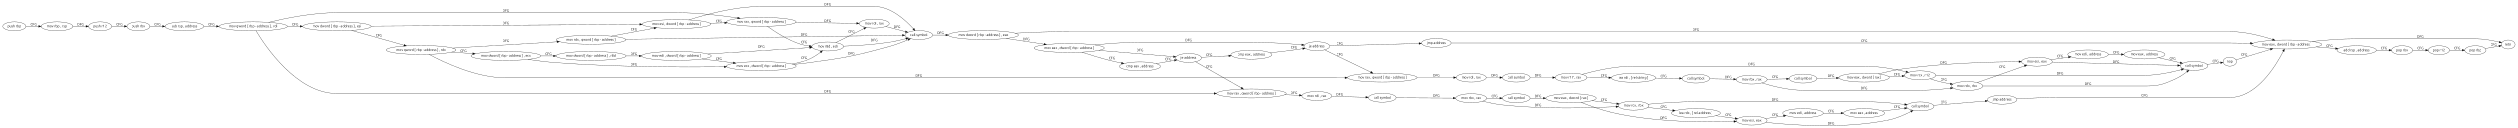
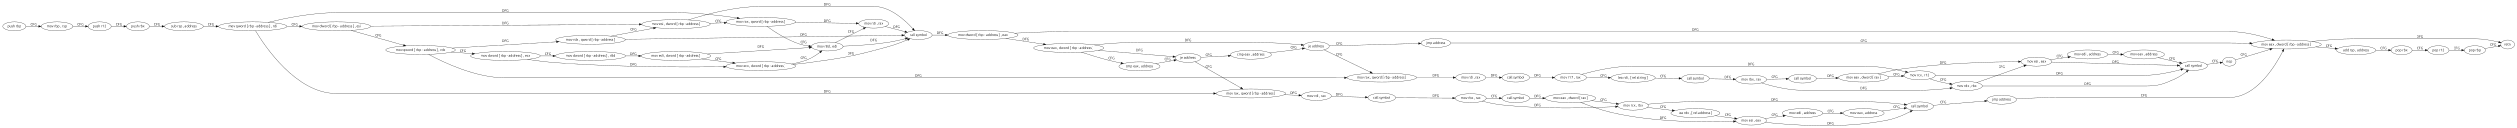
(81, 24) -> (80, 24)
